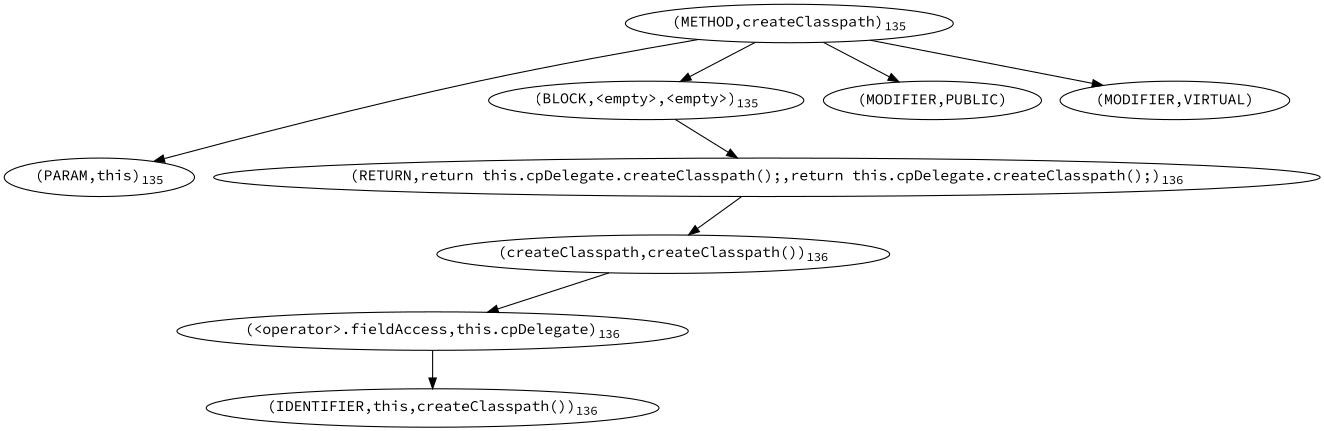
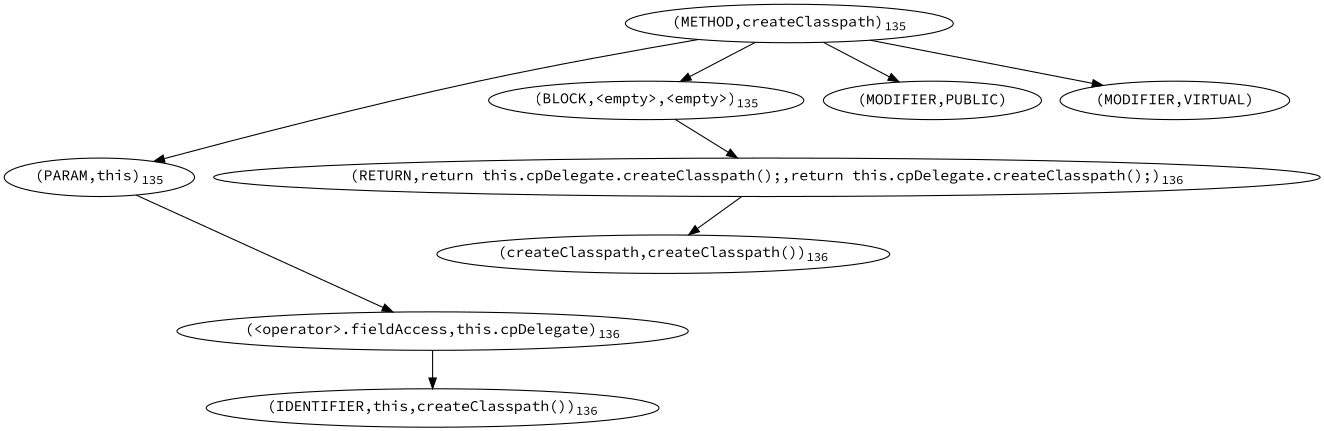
(553, 291) -> (260, 251)
